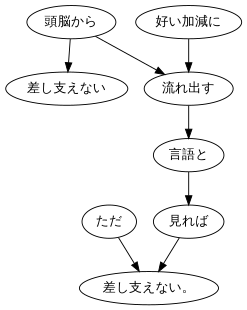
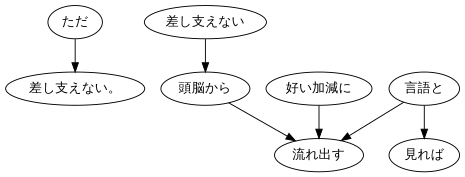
(69, 51) -> (205, 51)
(189, 117) -> (377, 119)
(171, 251) -> none
